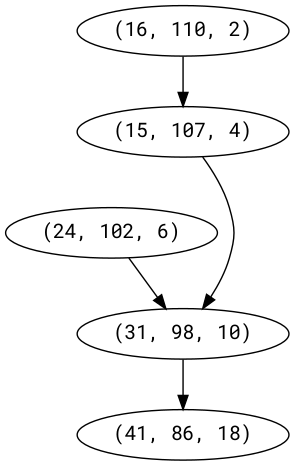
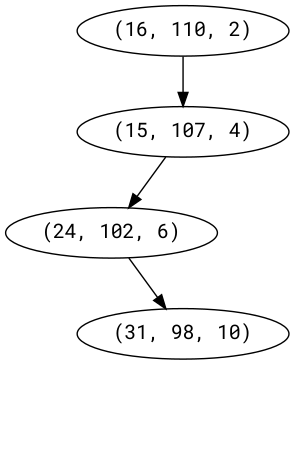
(233, 226) -> (151, 177)
(183, 435) -> none
